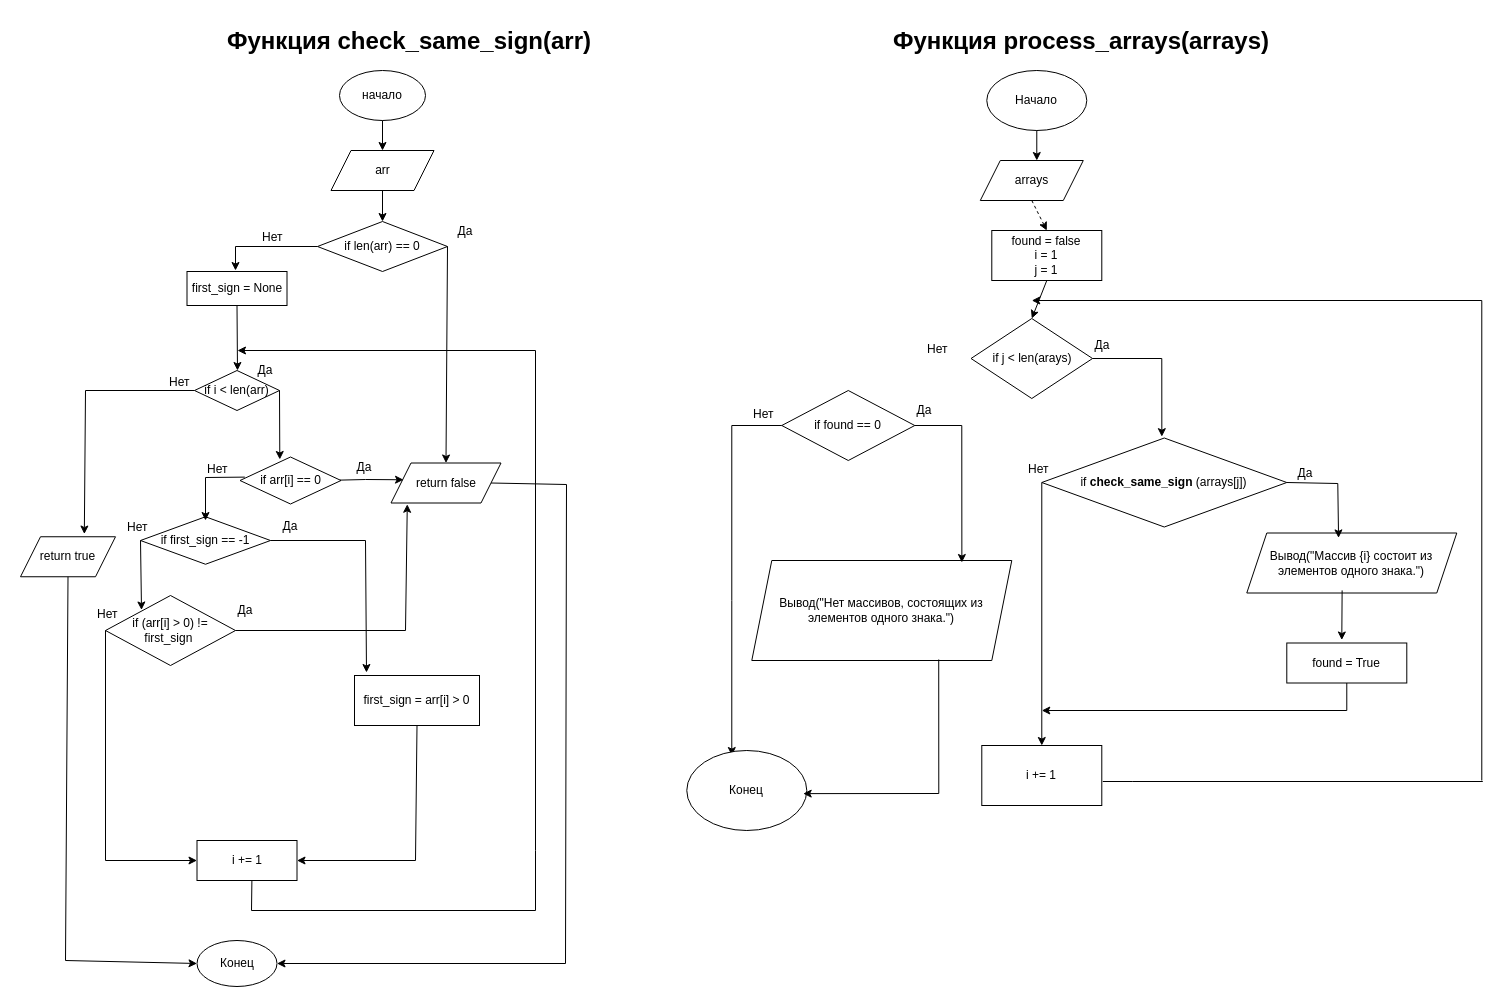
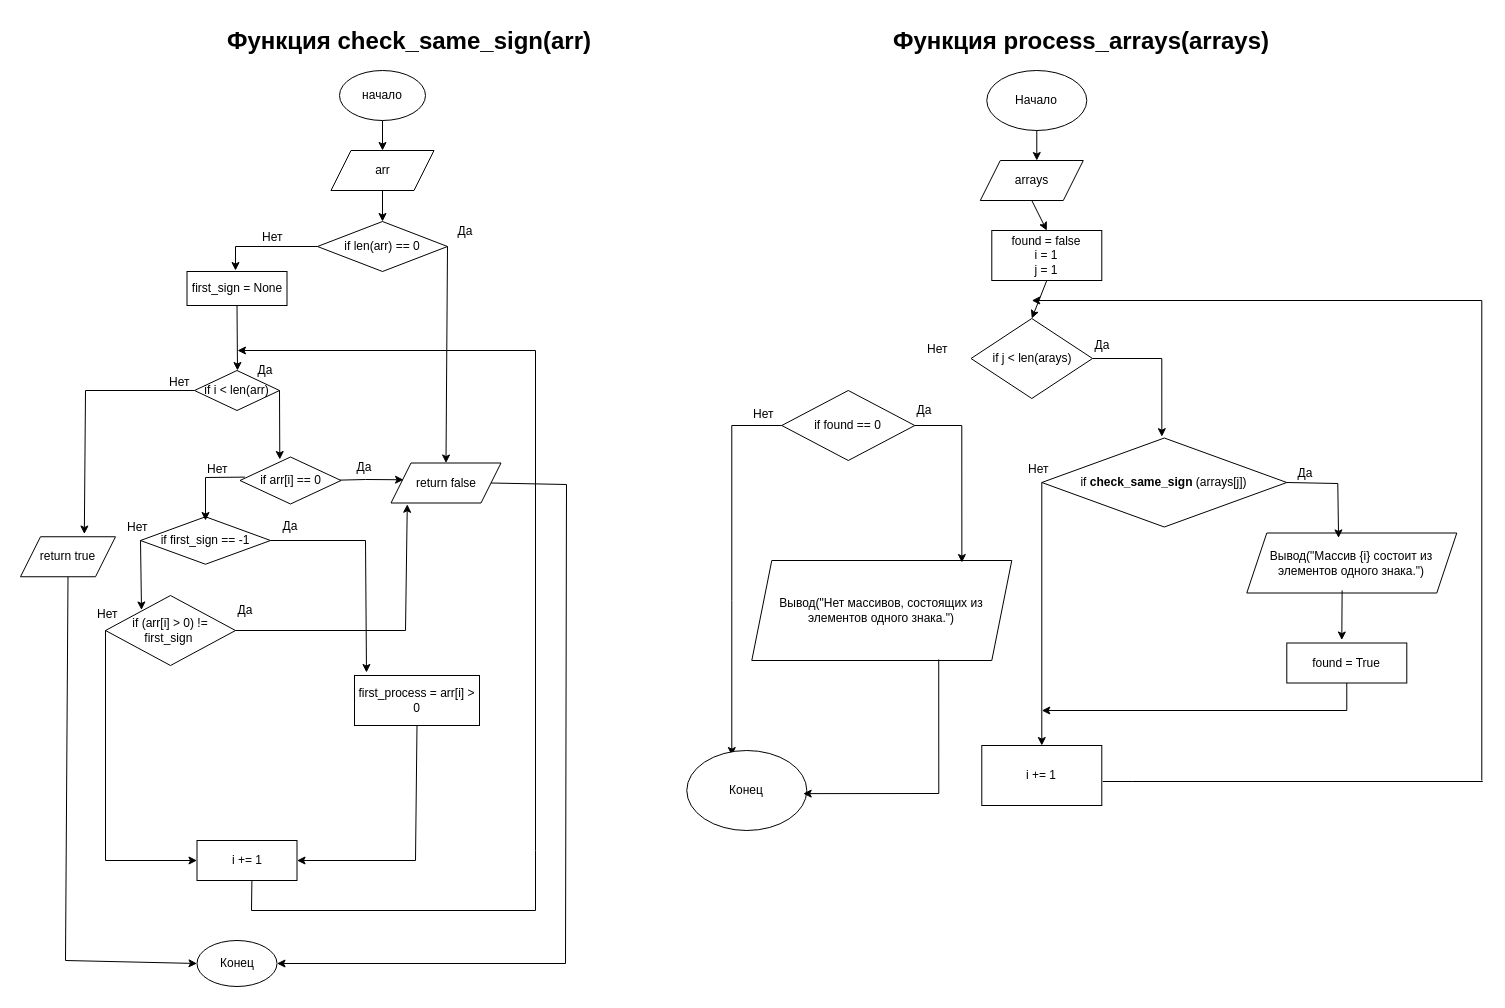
(1038, 212) -> (1038, 212)
(417, 701) -> (417, 701)
